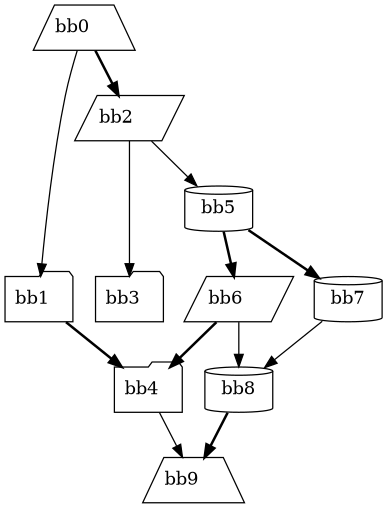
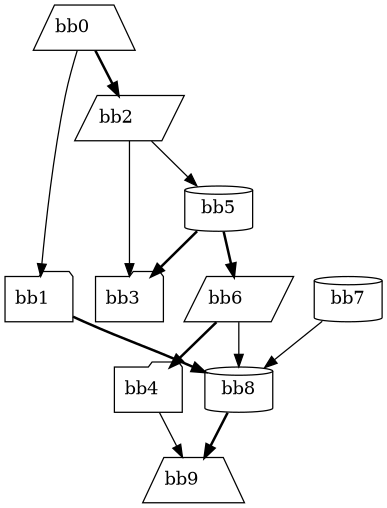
(278, 250) -> (179, 249)
(89, 341) -> (133, 342)
